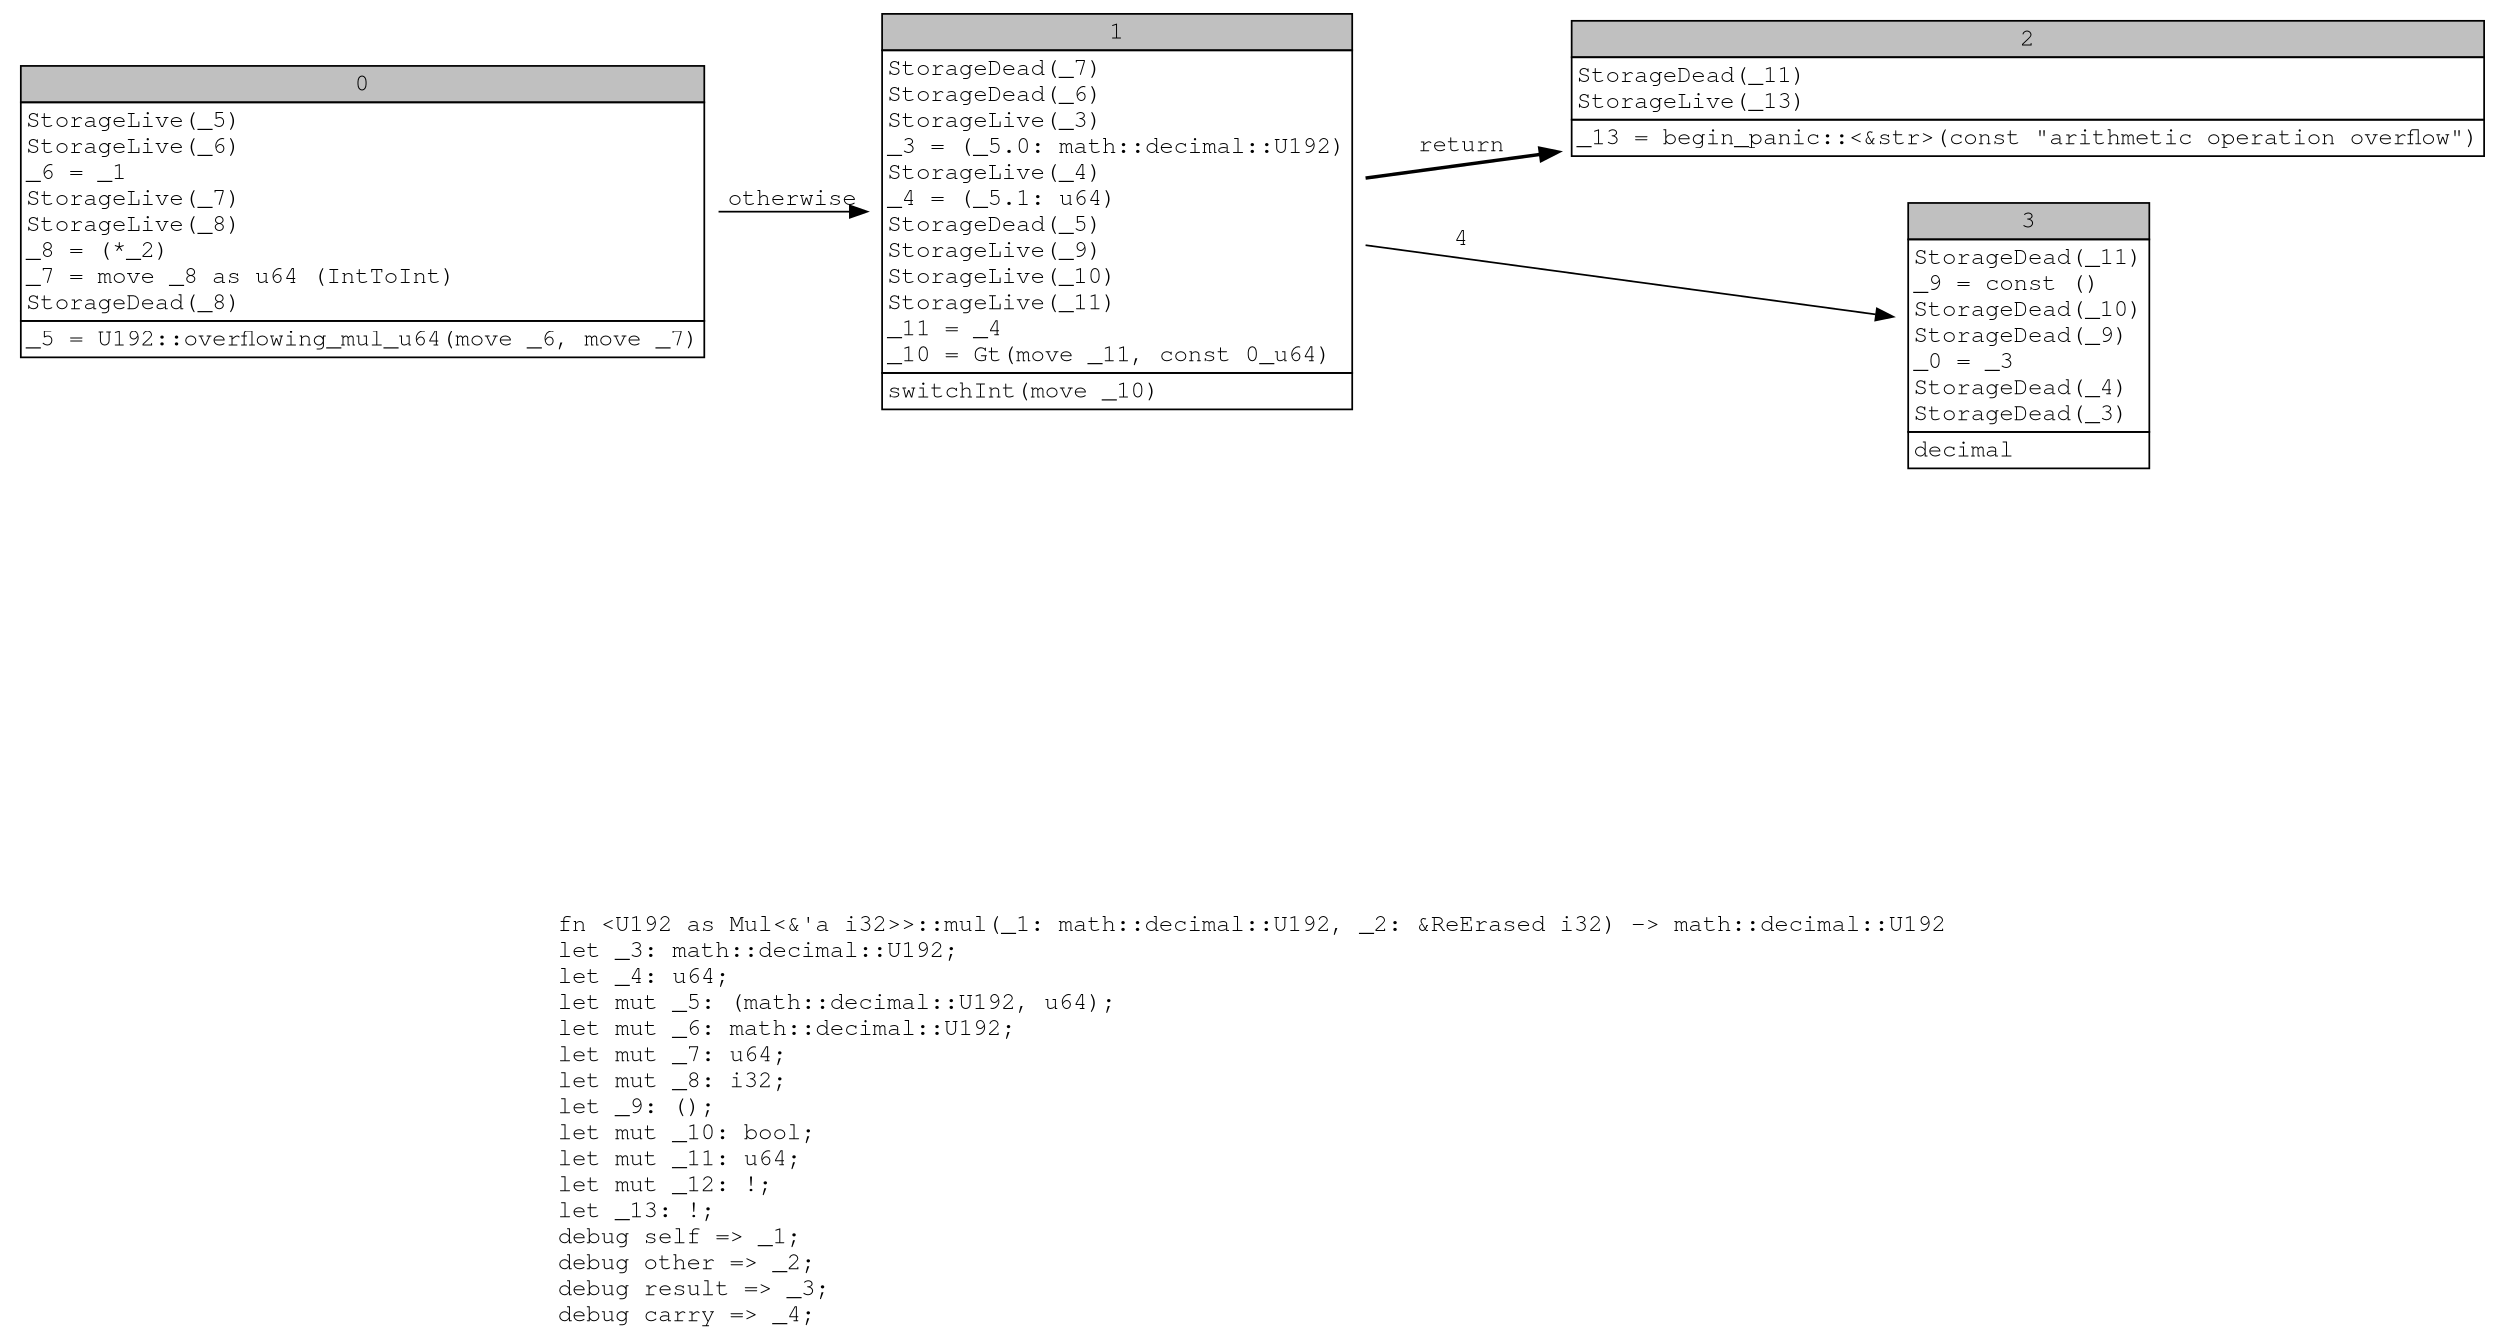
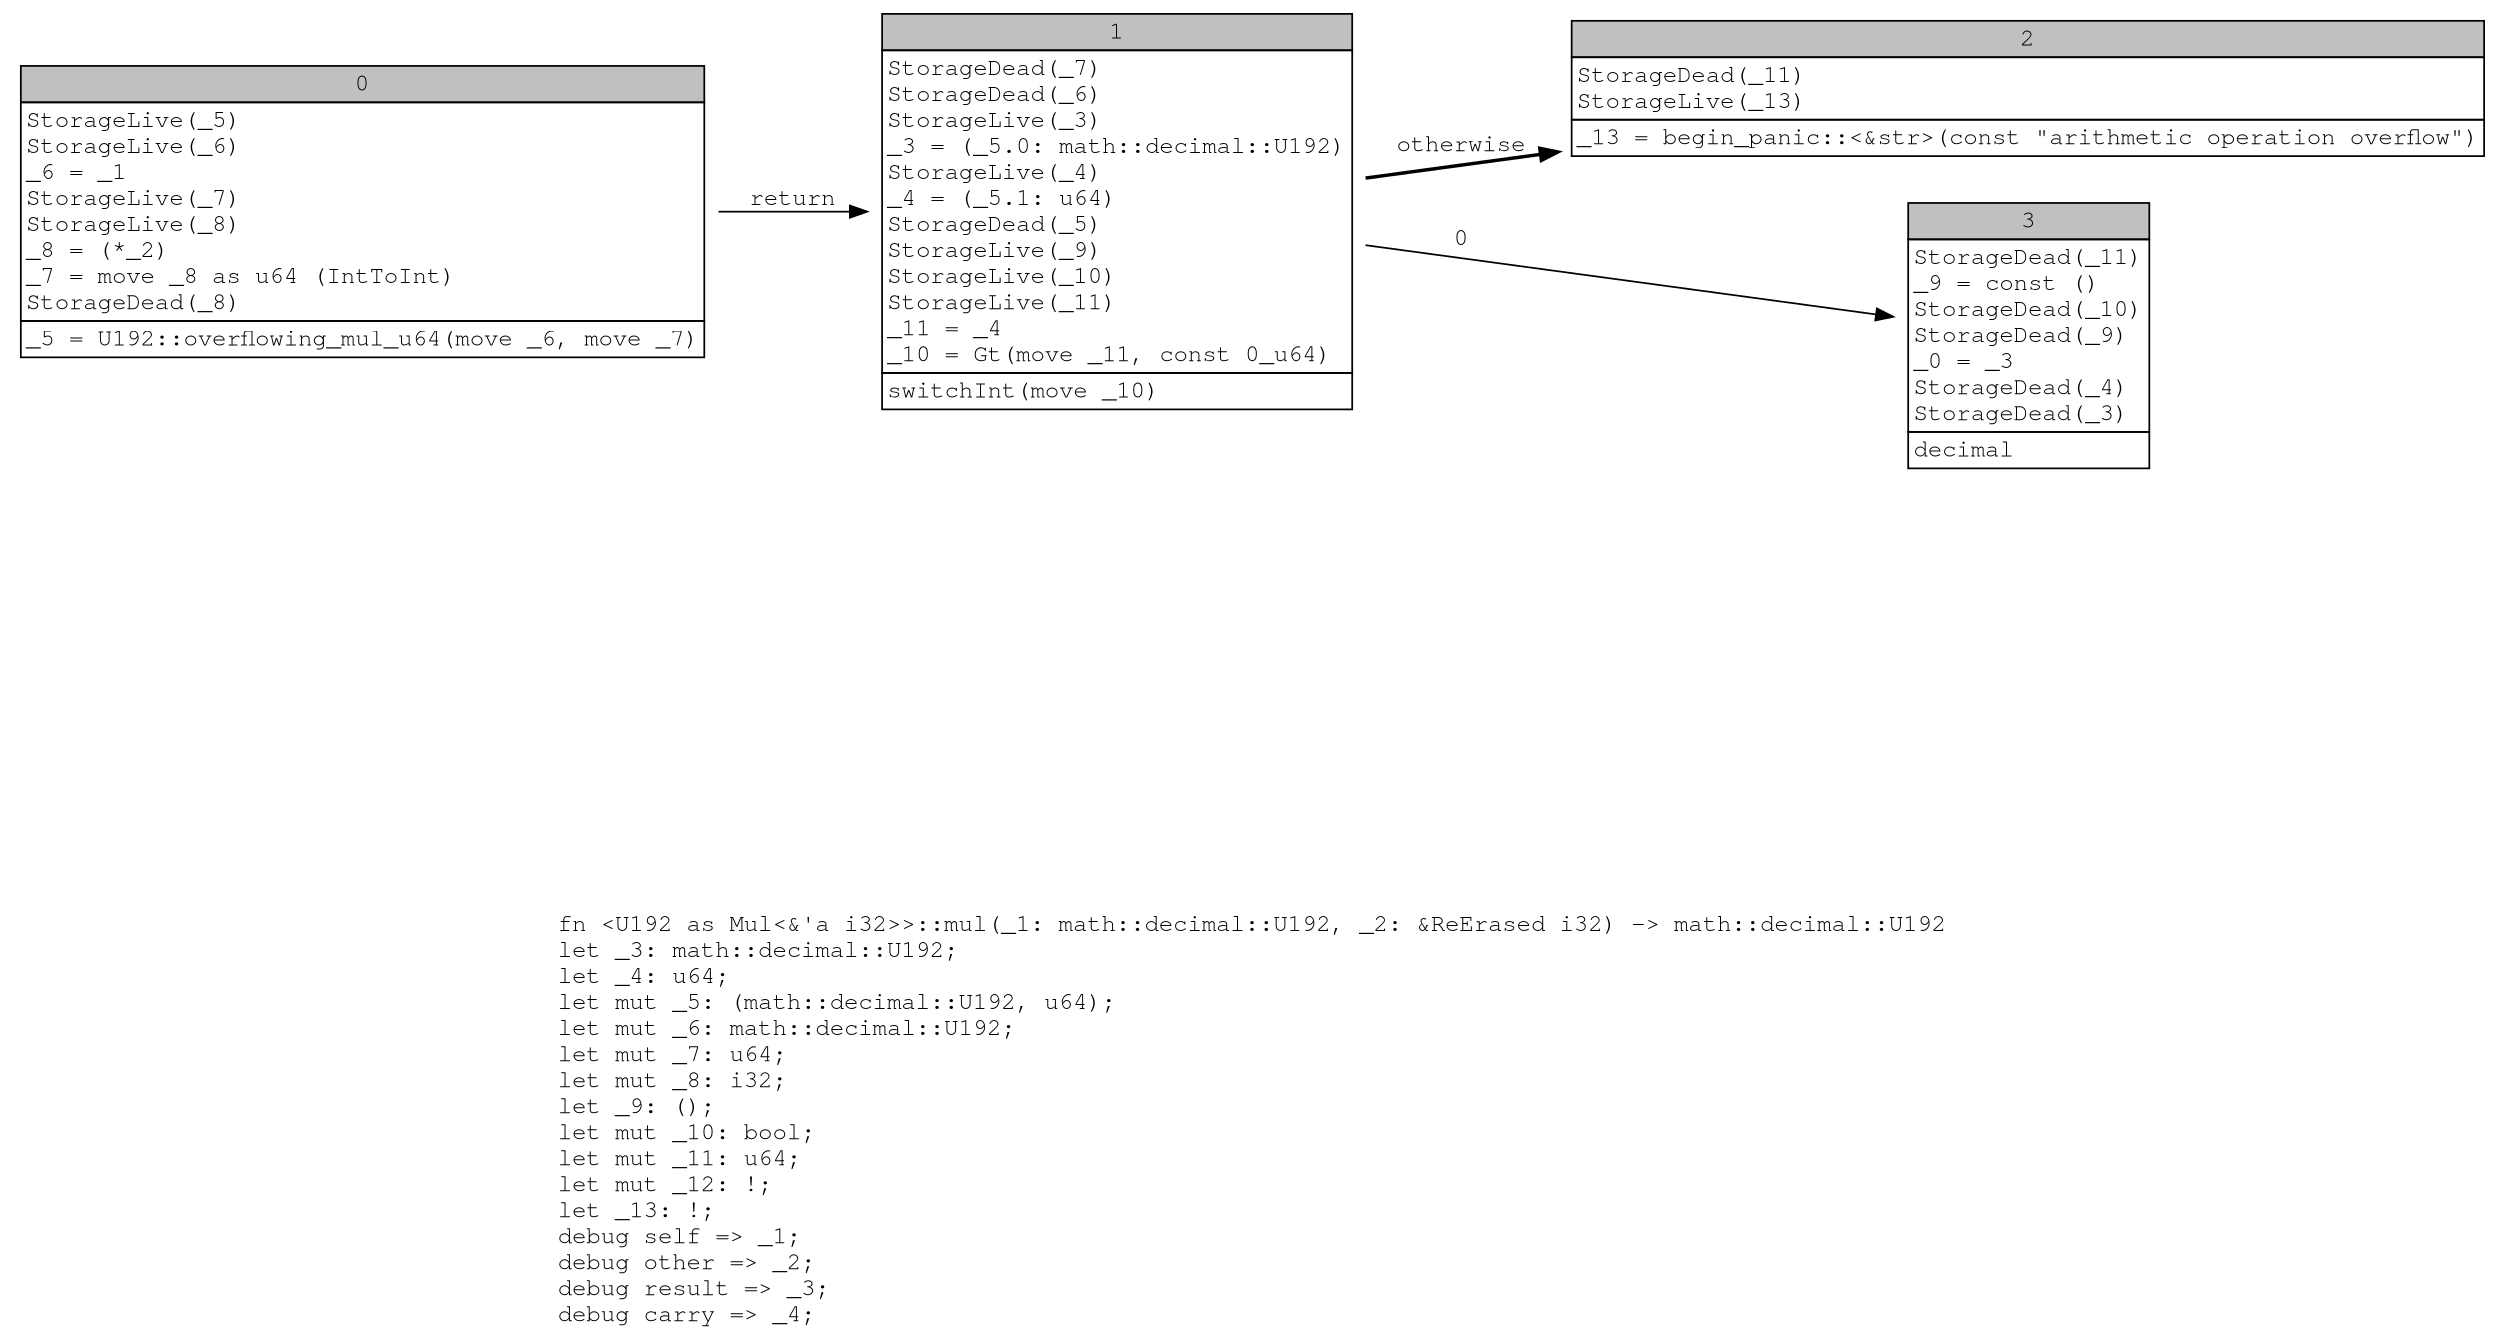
(1462, 145) -> (1462, 145)
(793, 199) -> (793, 199)
(1462, 239) -> (1462, 239)
